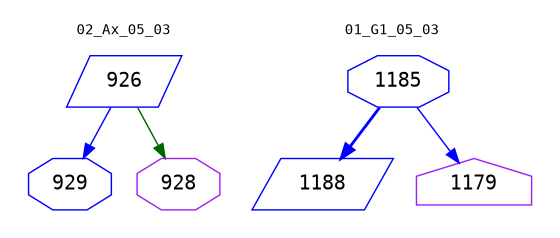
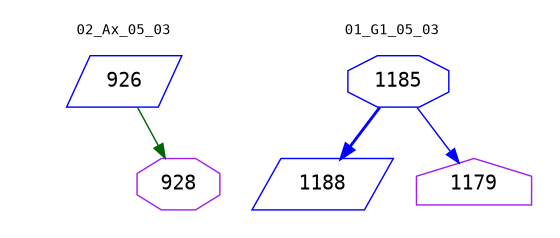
(70, 184) -> none
